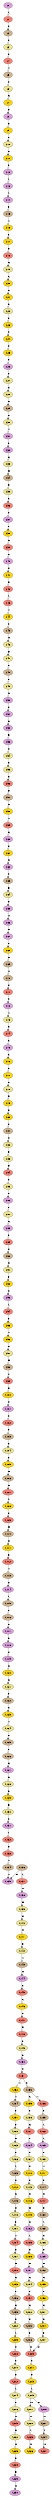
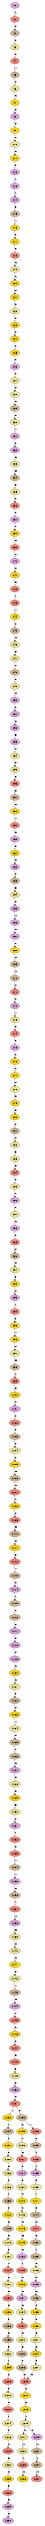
(8, 373) -> (15, 373)
(16, 1874) -> (15, 1887)
